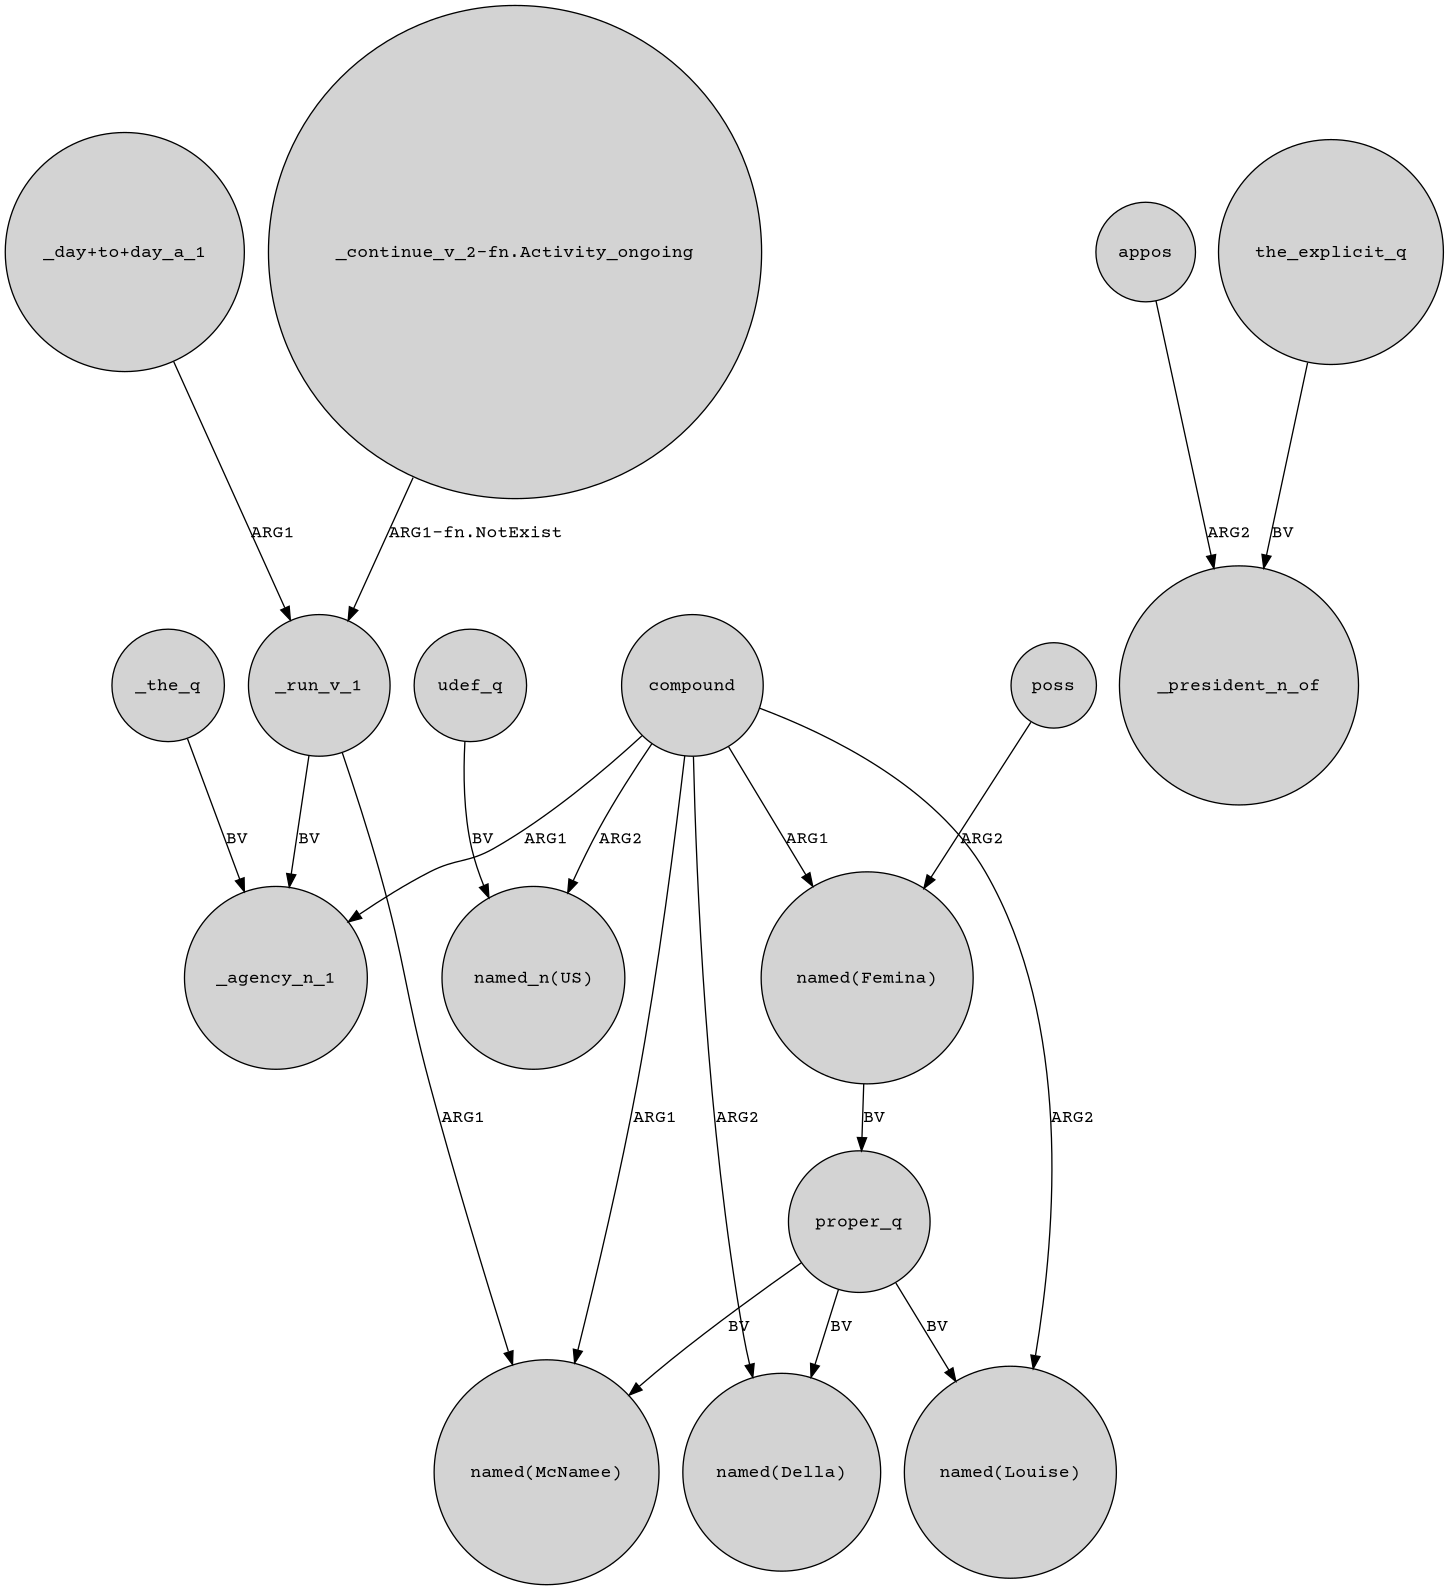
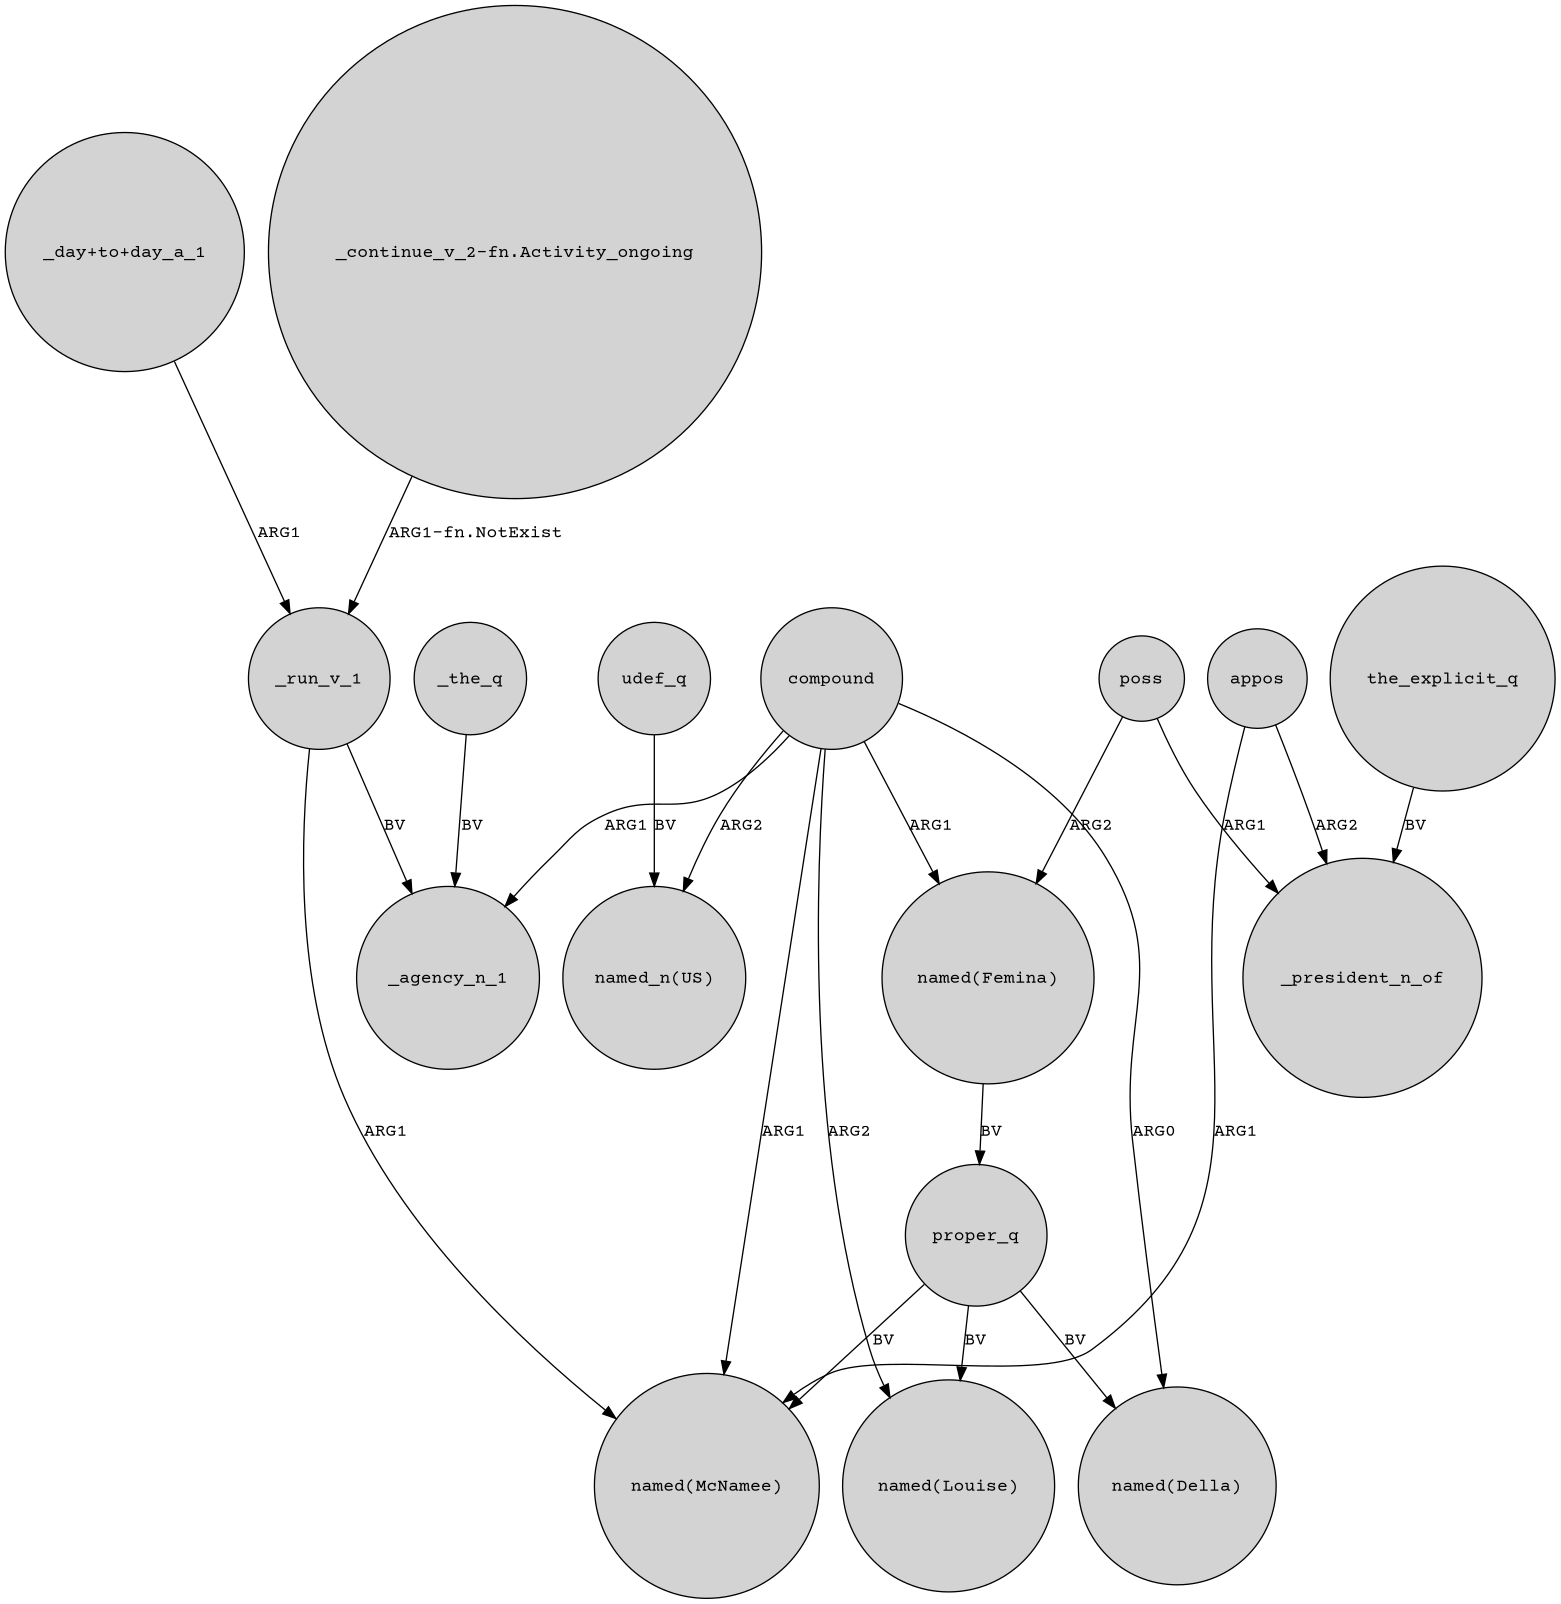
none -> (1206, 806)
(738, 1117) -> (1155, 1131)
none -> (1199, 1209)
